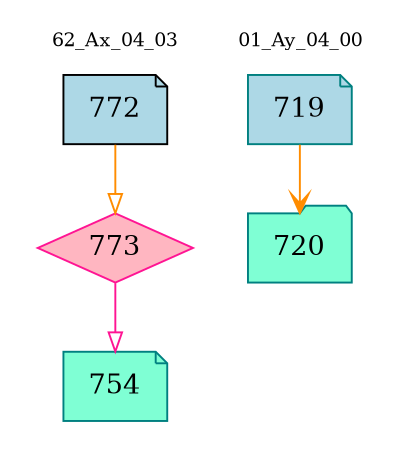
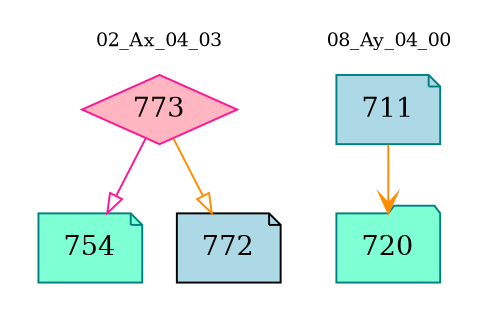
(115, 41) -> (160, 41)
(301, 41) -> (389, 41)
(300, 110) -> (388, 110)
(115, 169) -> (188, 167)
